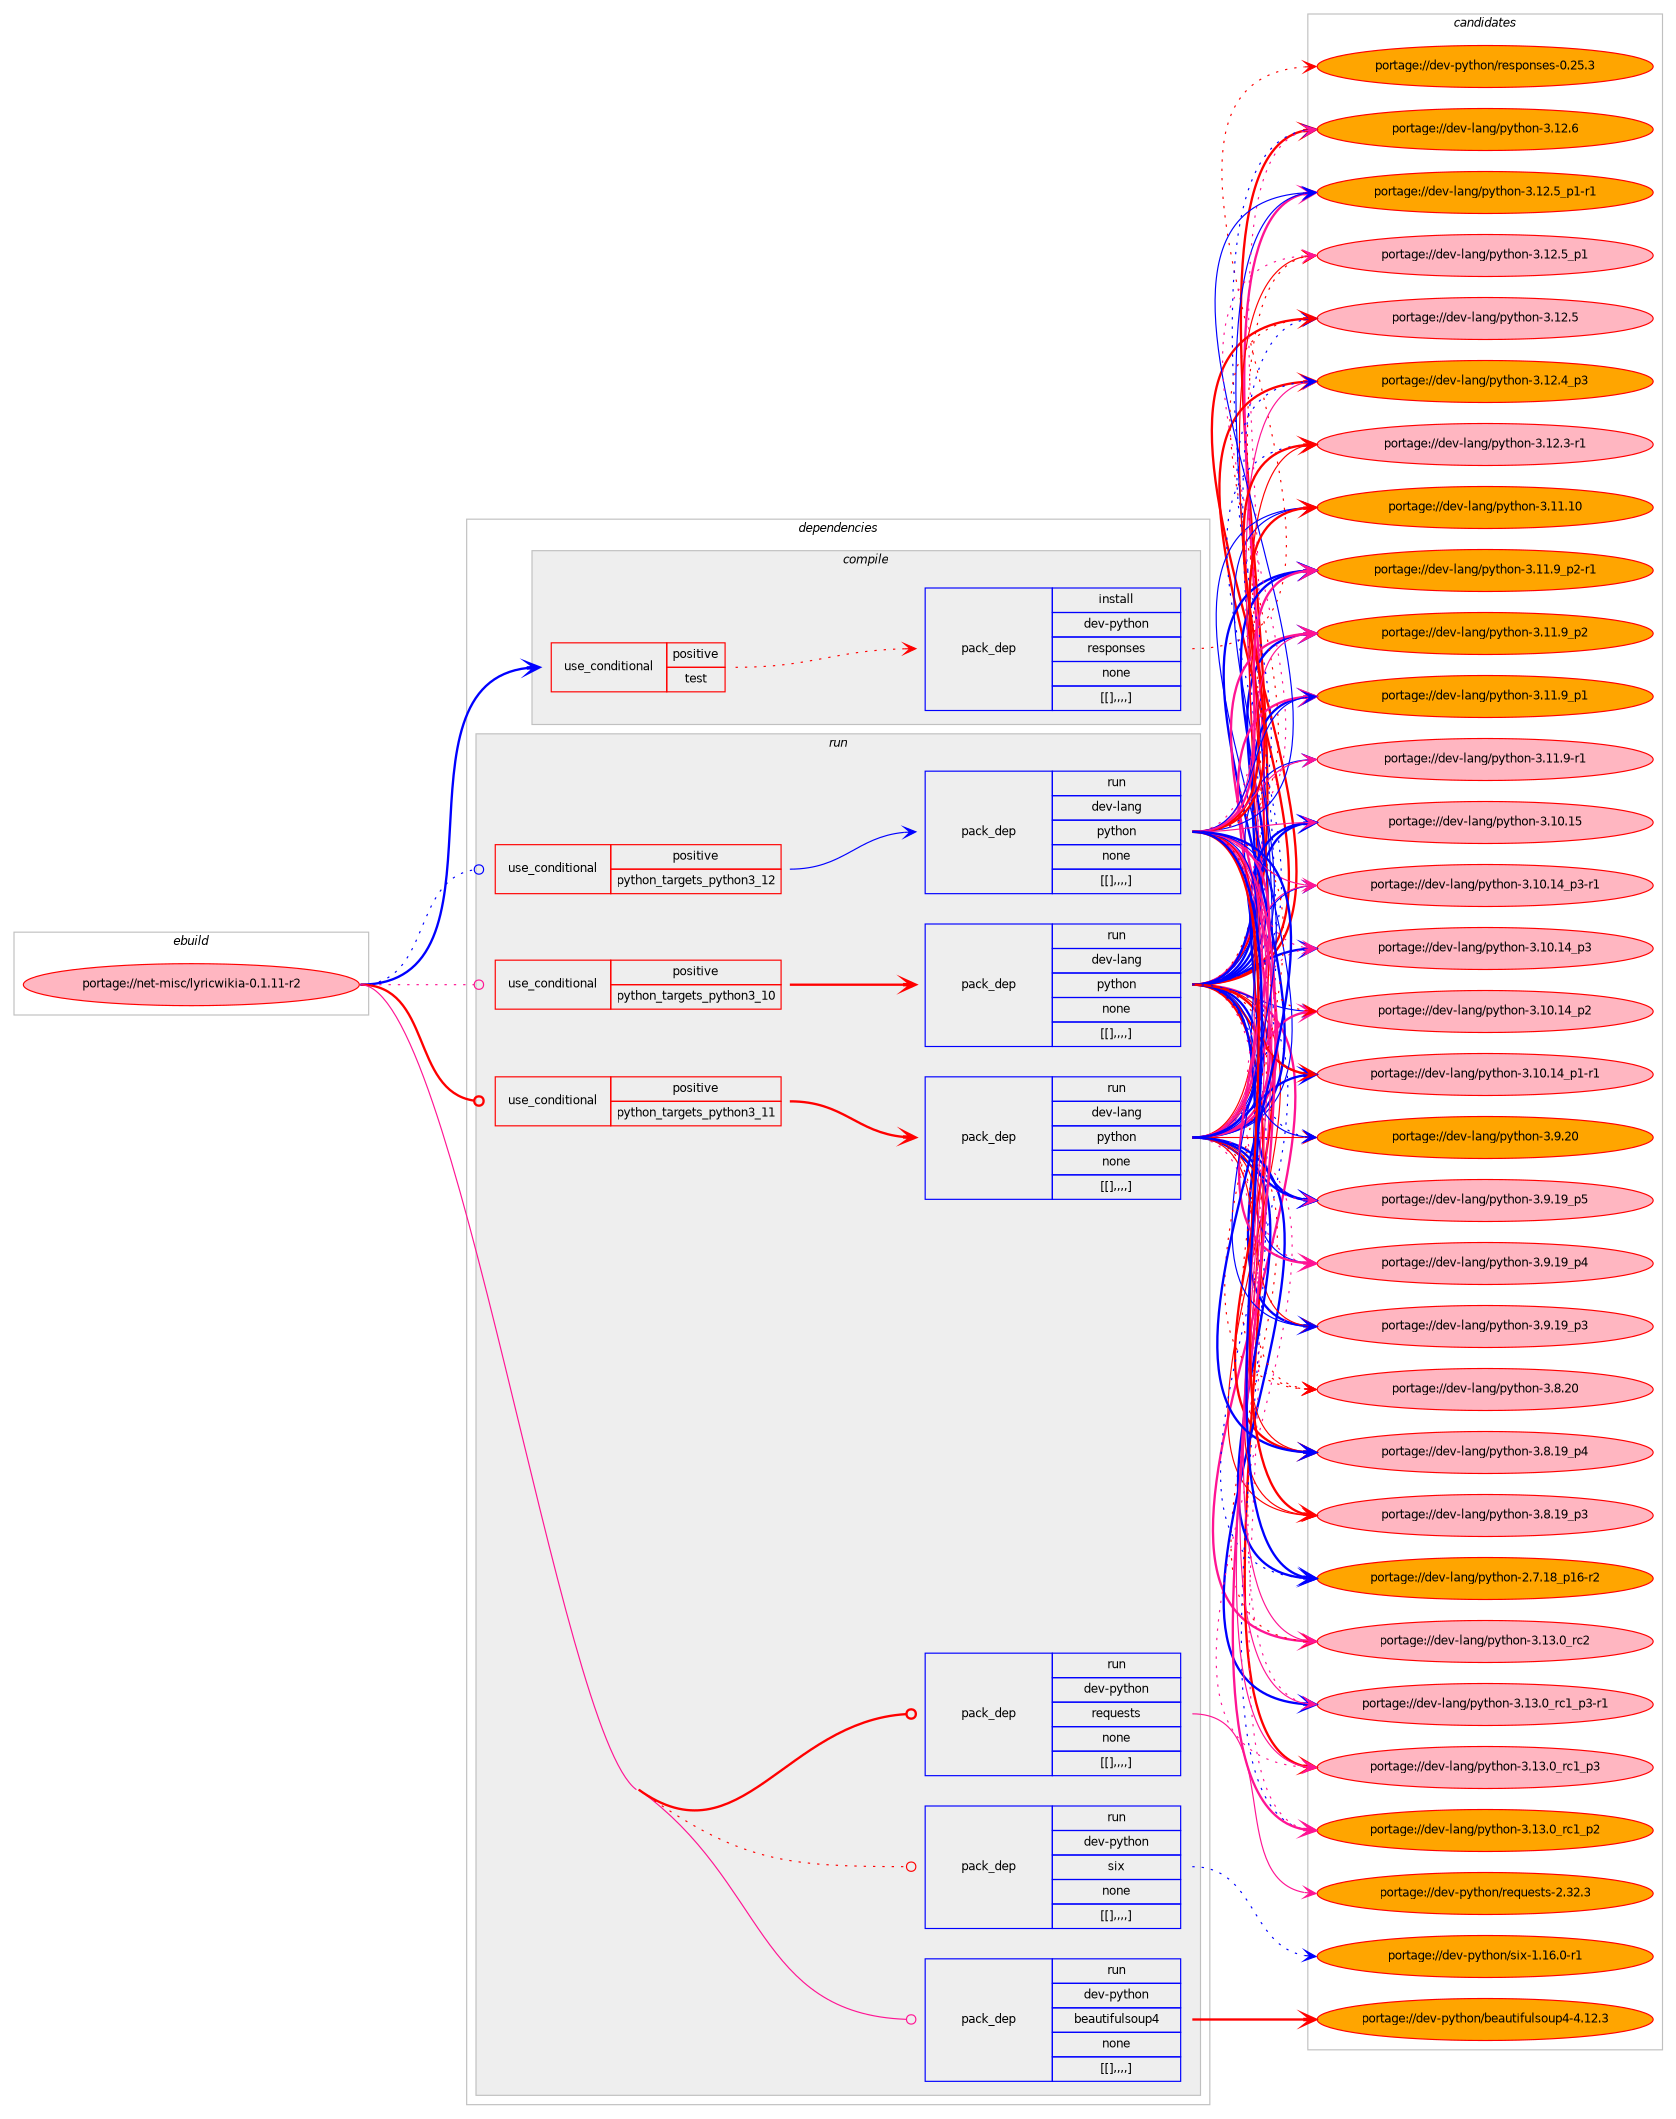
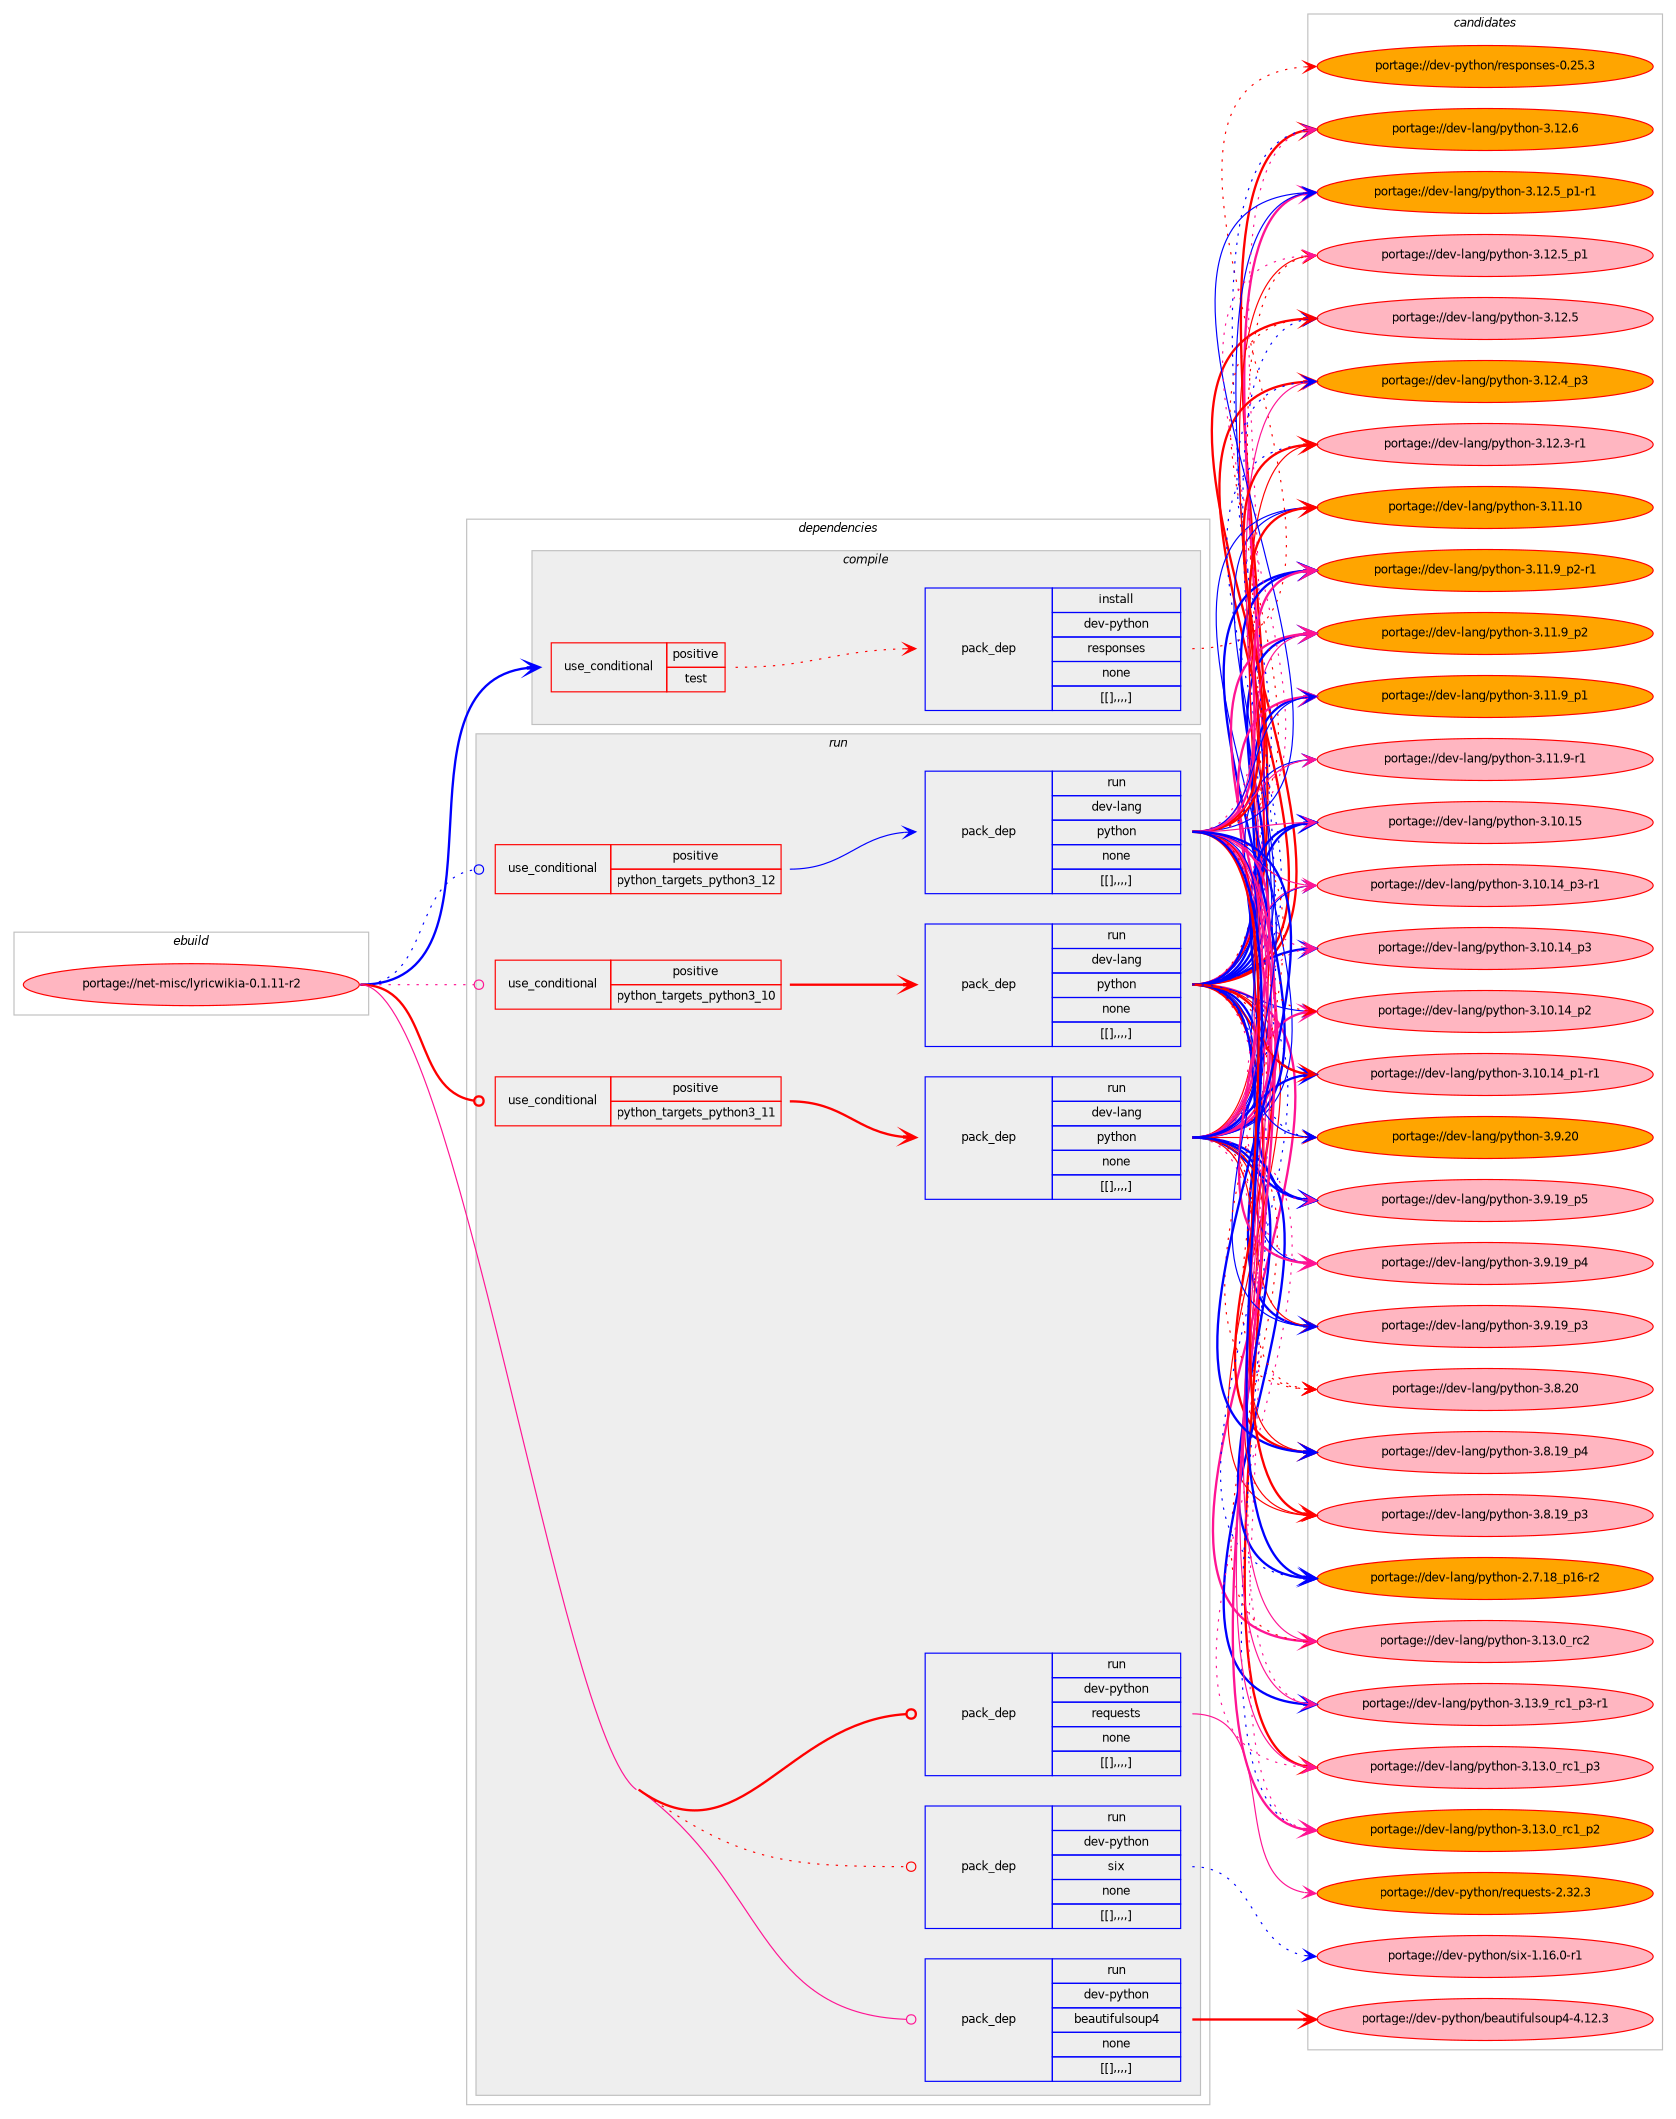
(1485, 1704) -> (1485, 1704)
(1485, 1957) -> (1485, 1957)
(1485, 2020) -> (1485, 2020)
